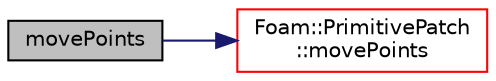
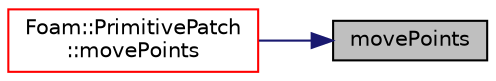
(189, 41) -> (285, 41)
